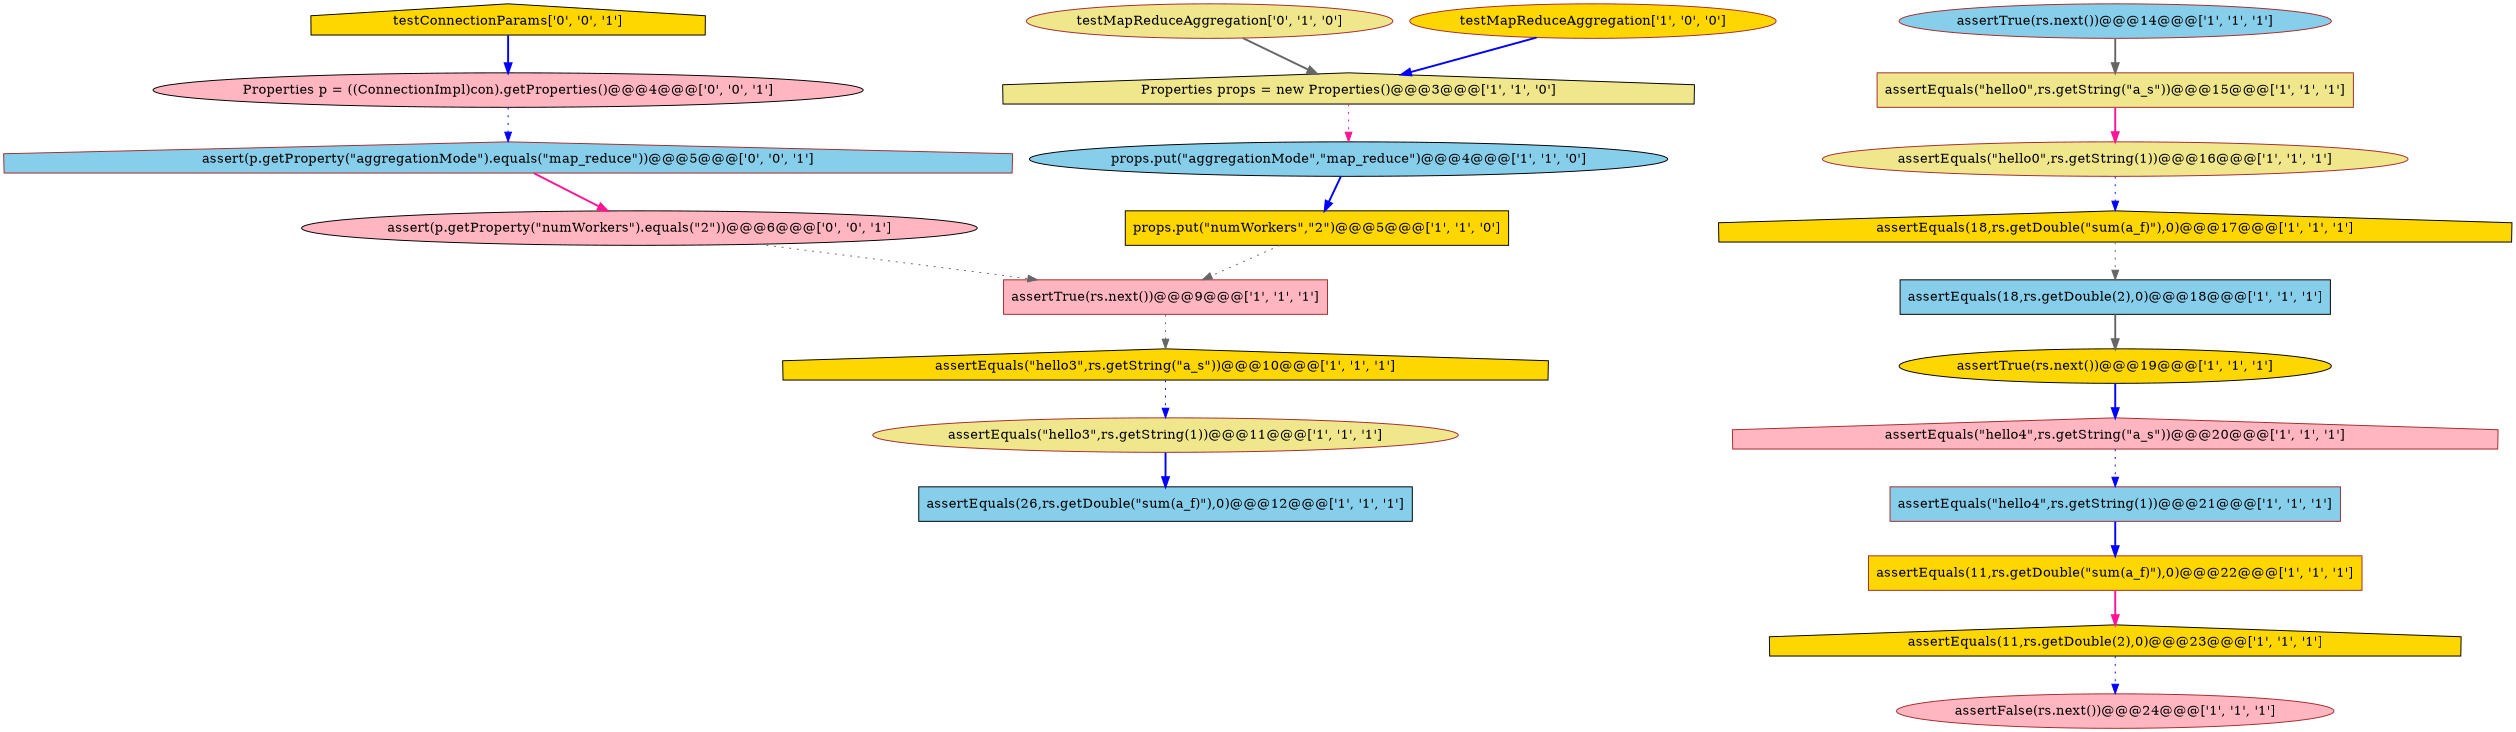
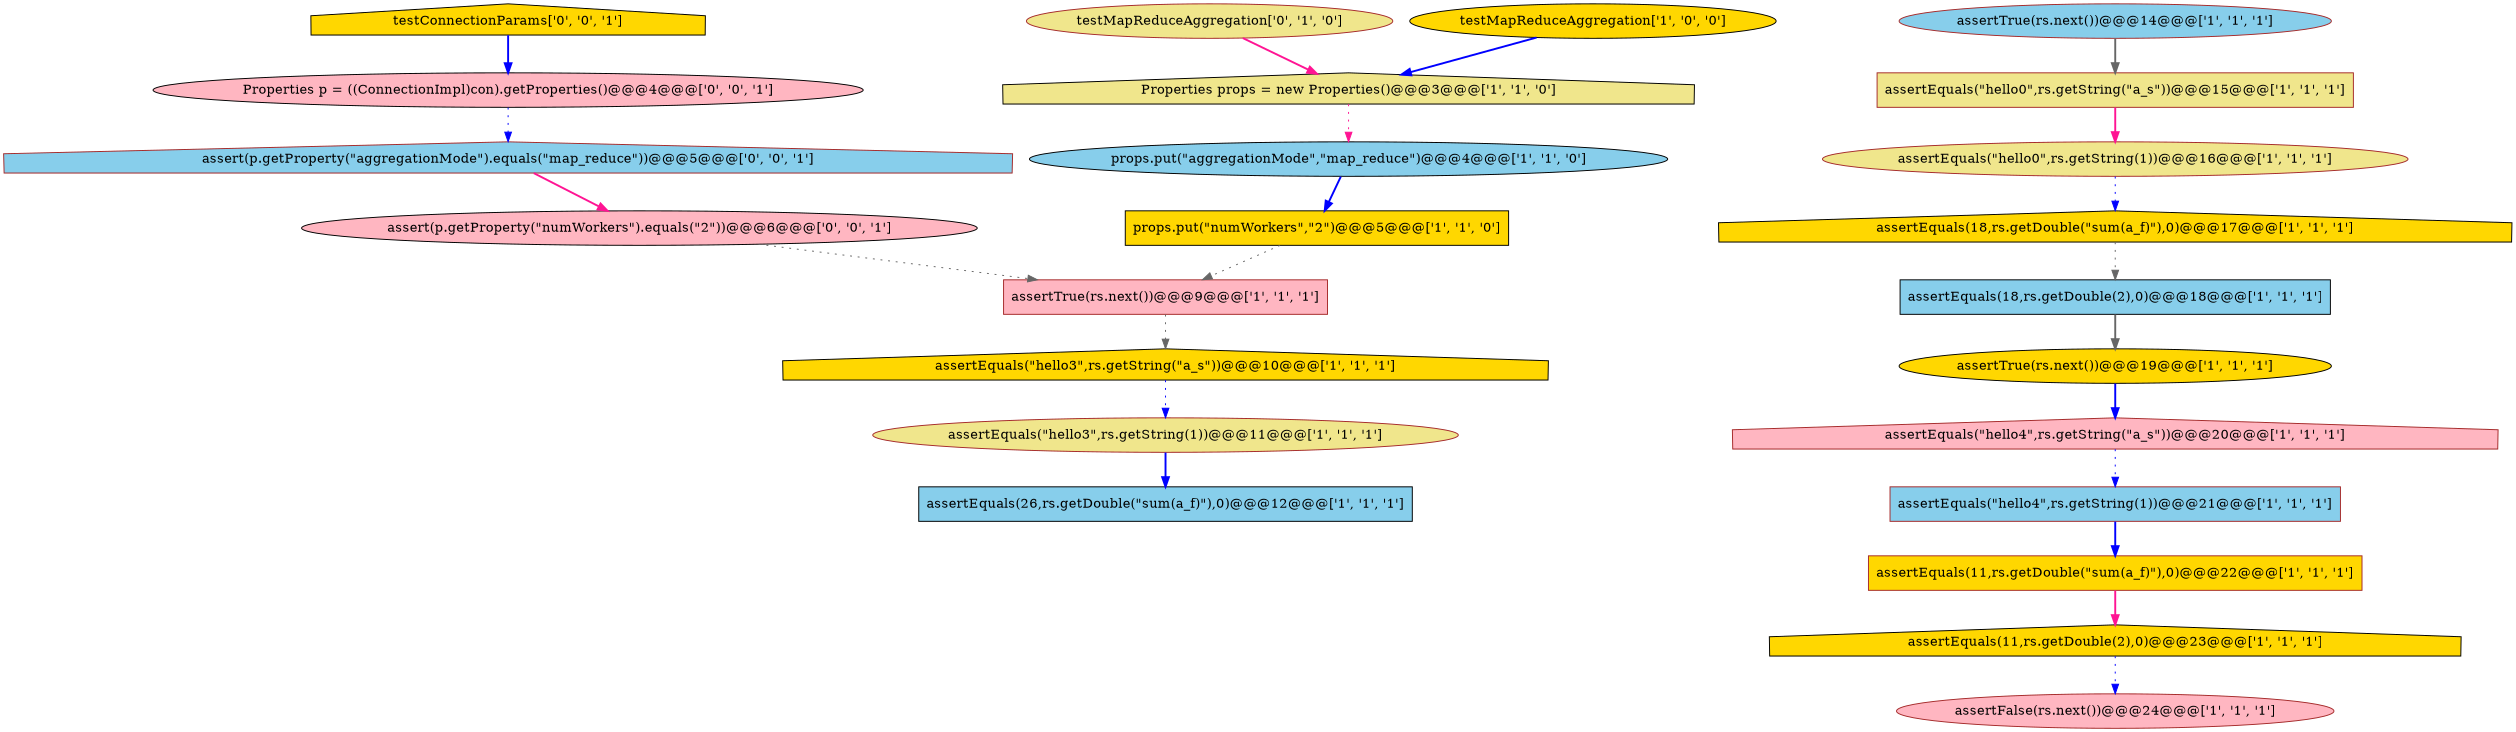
(1593, 21) -> (1593, 21)
(1275, 54) -> (1275, 54)
